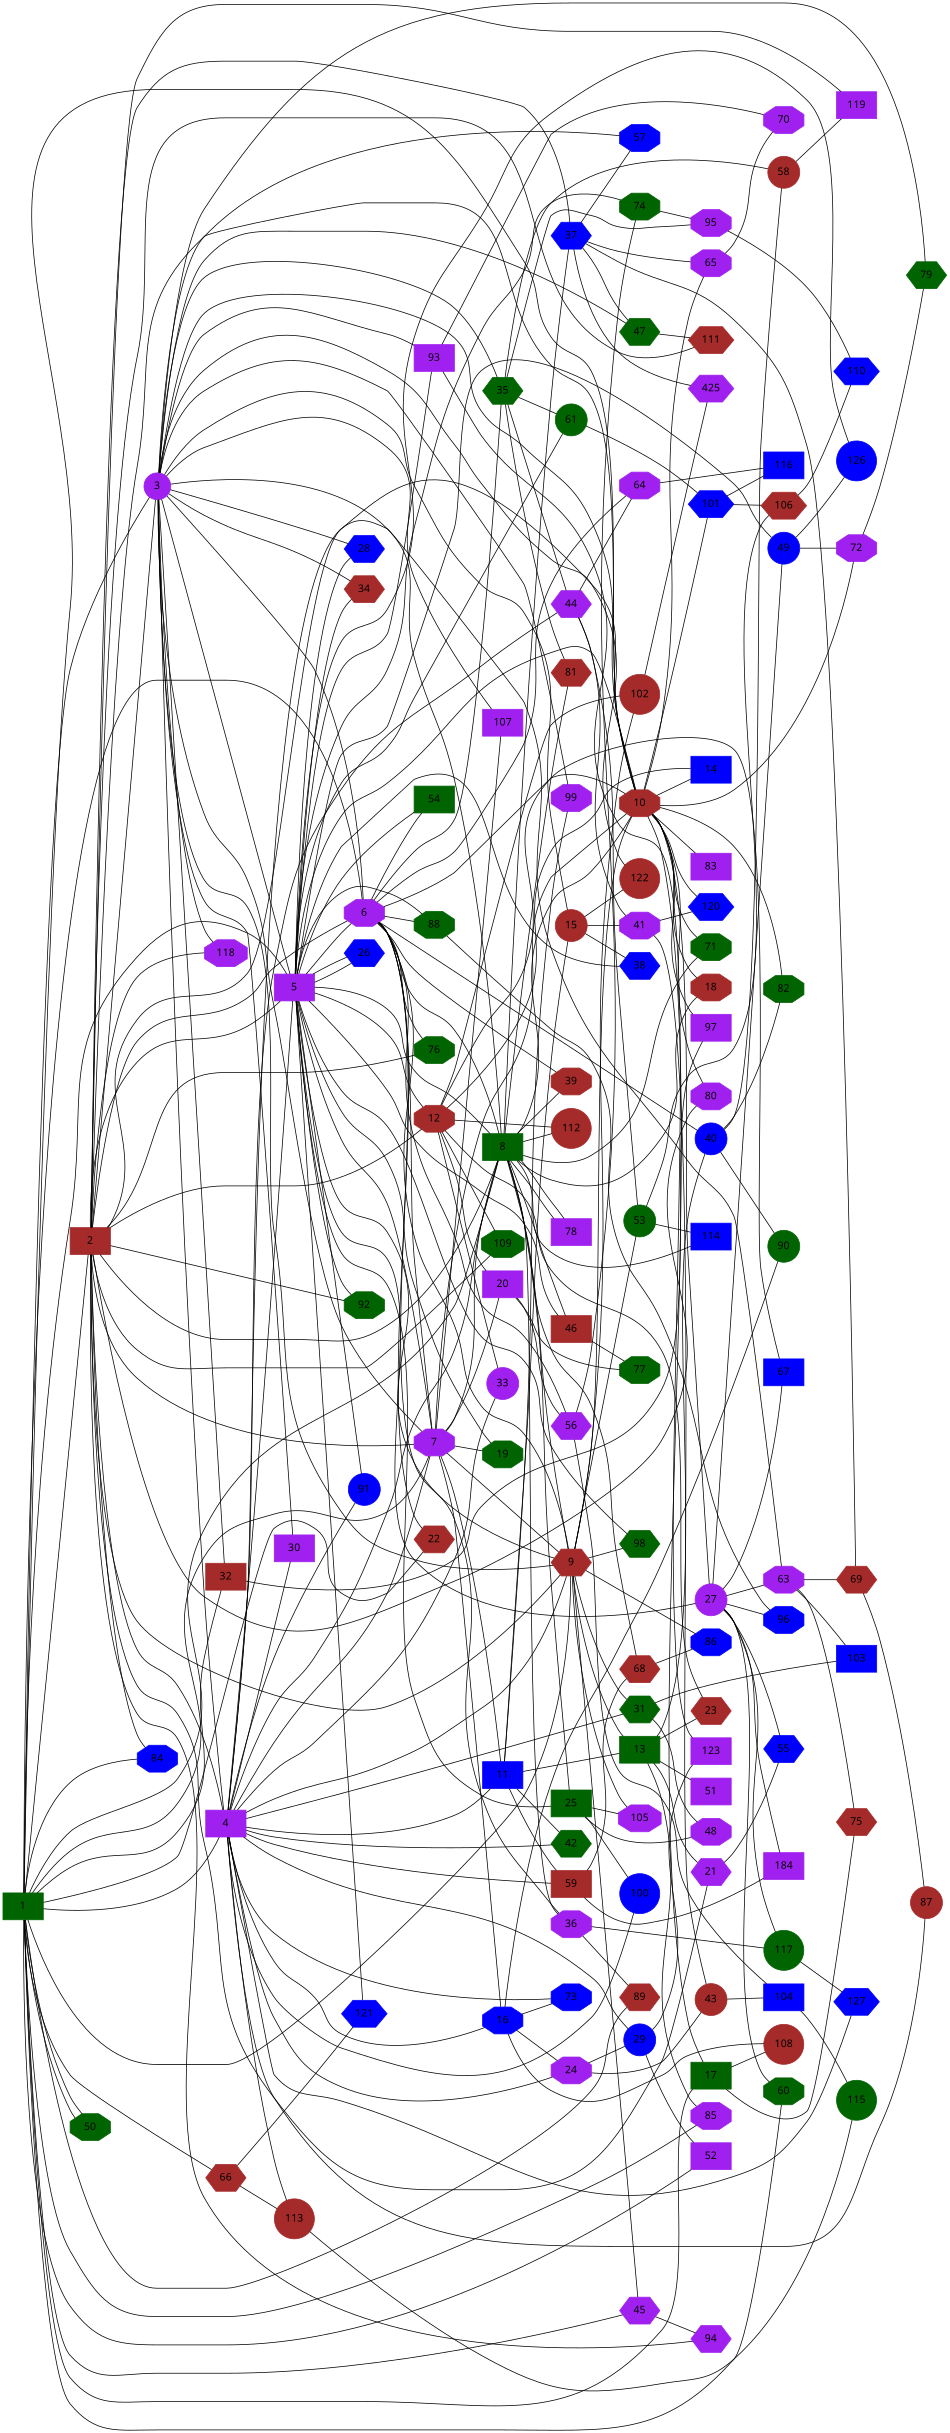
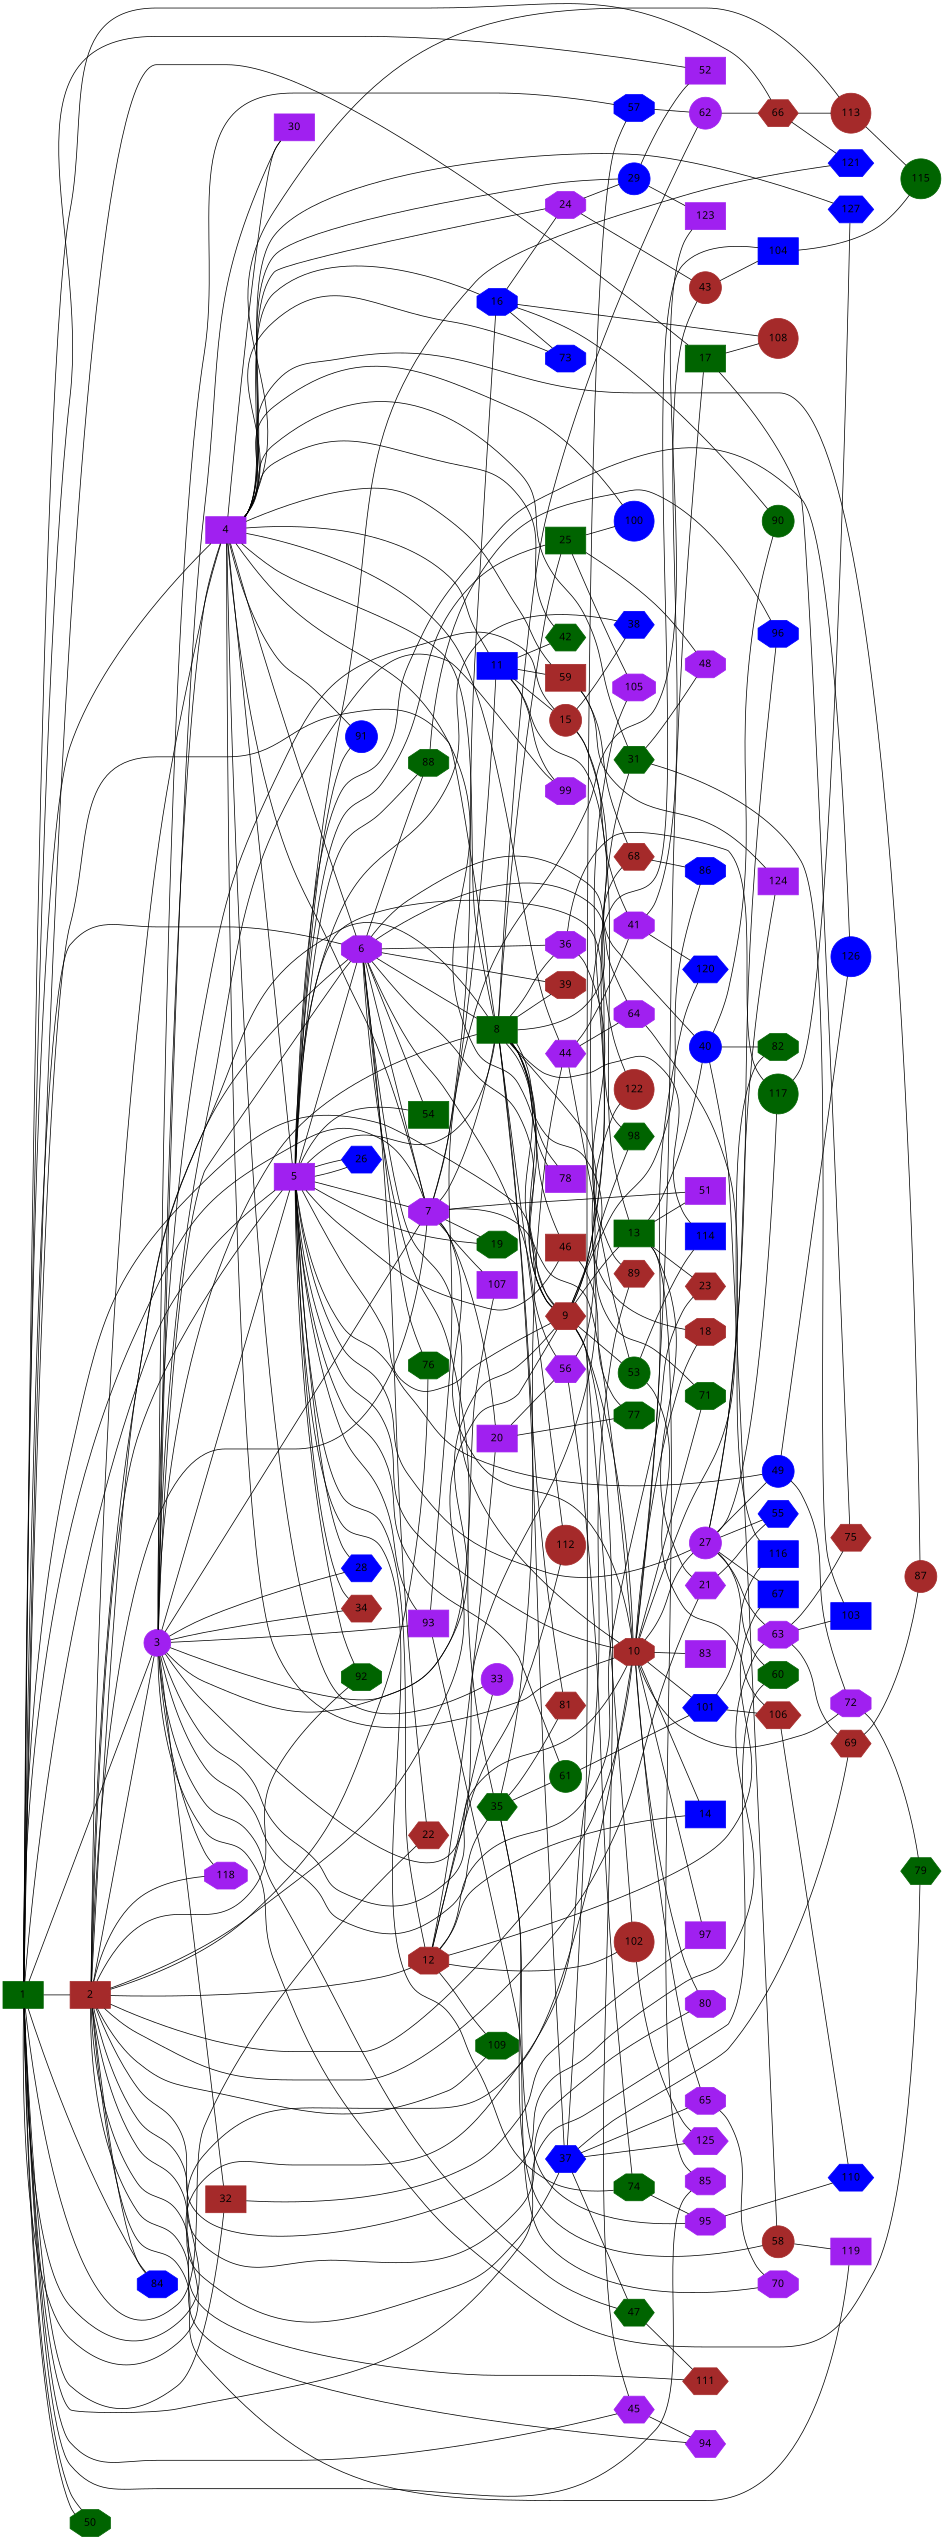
none -> (705, 113)
(711, 389) -> (705, 2141)
none -> (287, 731)
none -> (567, 1200)
(784, 1866) -> (778, 881)
